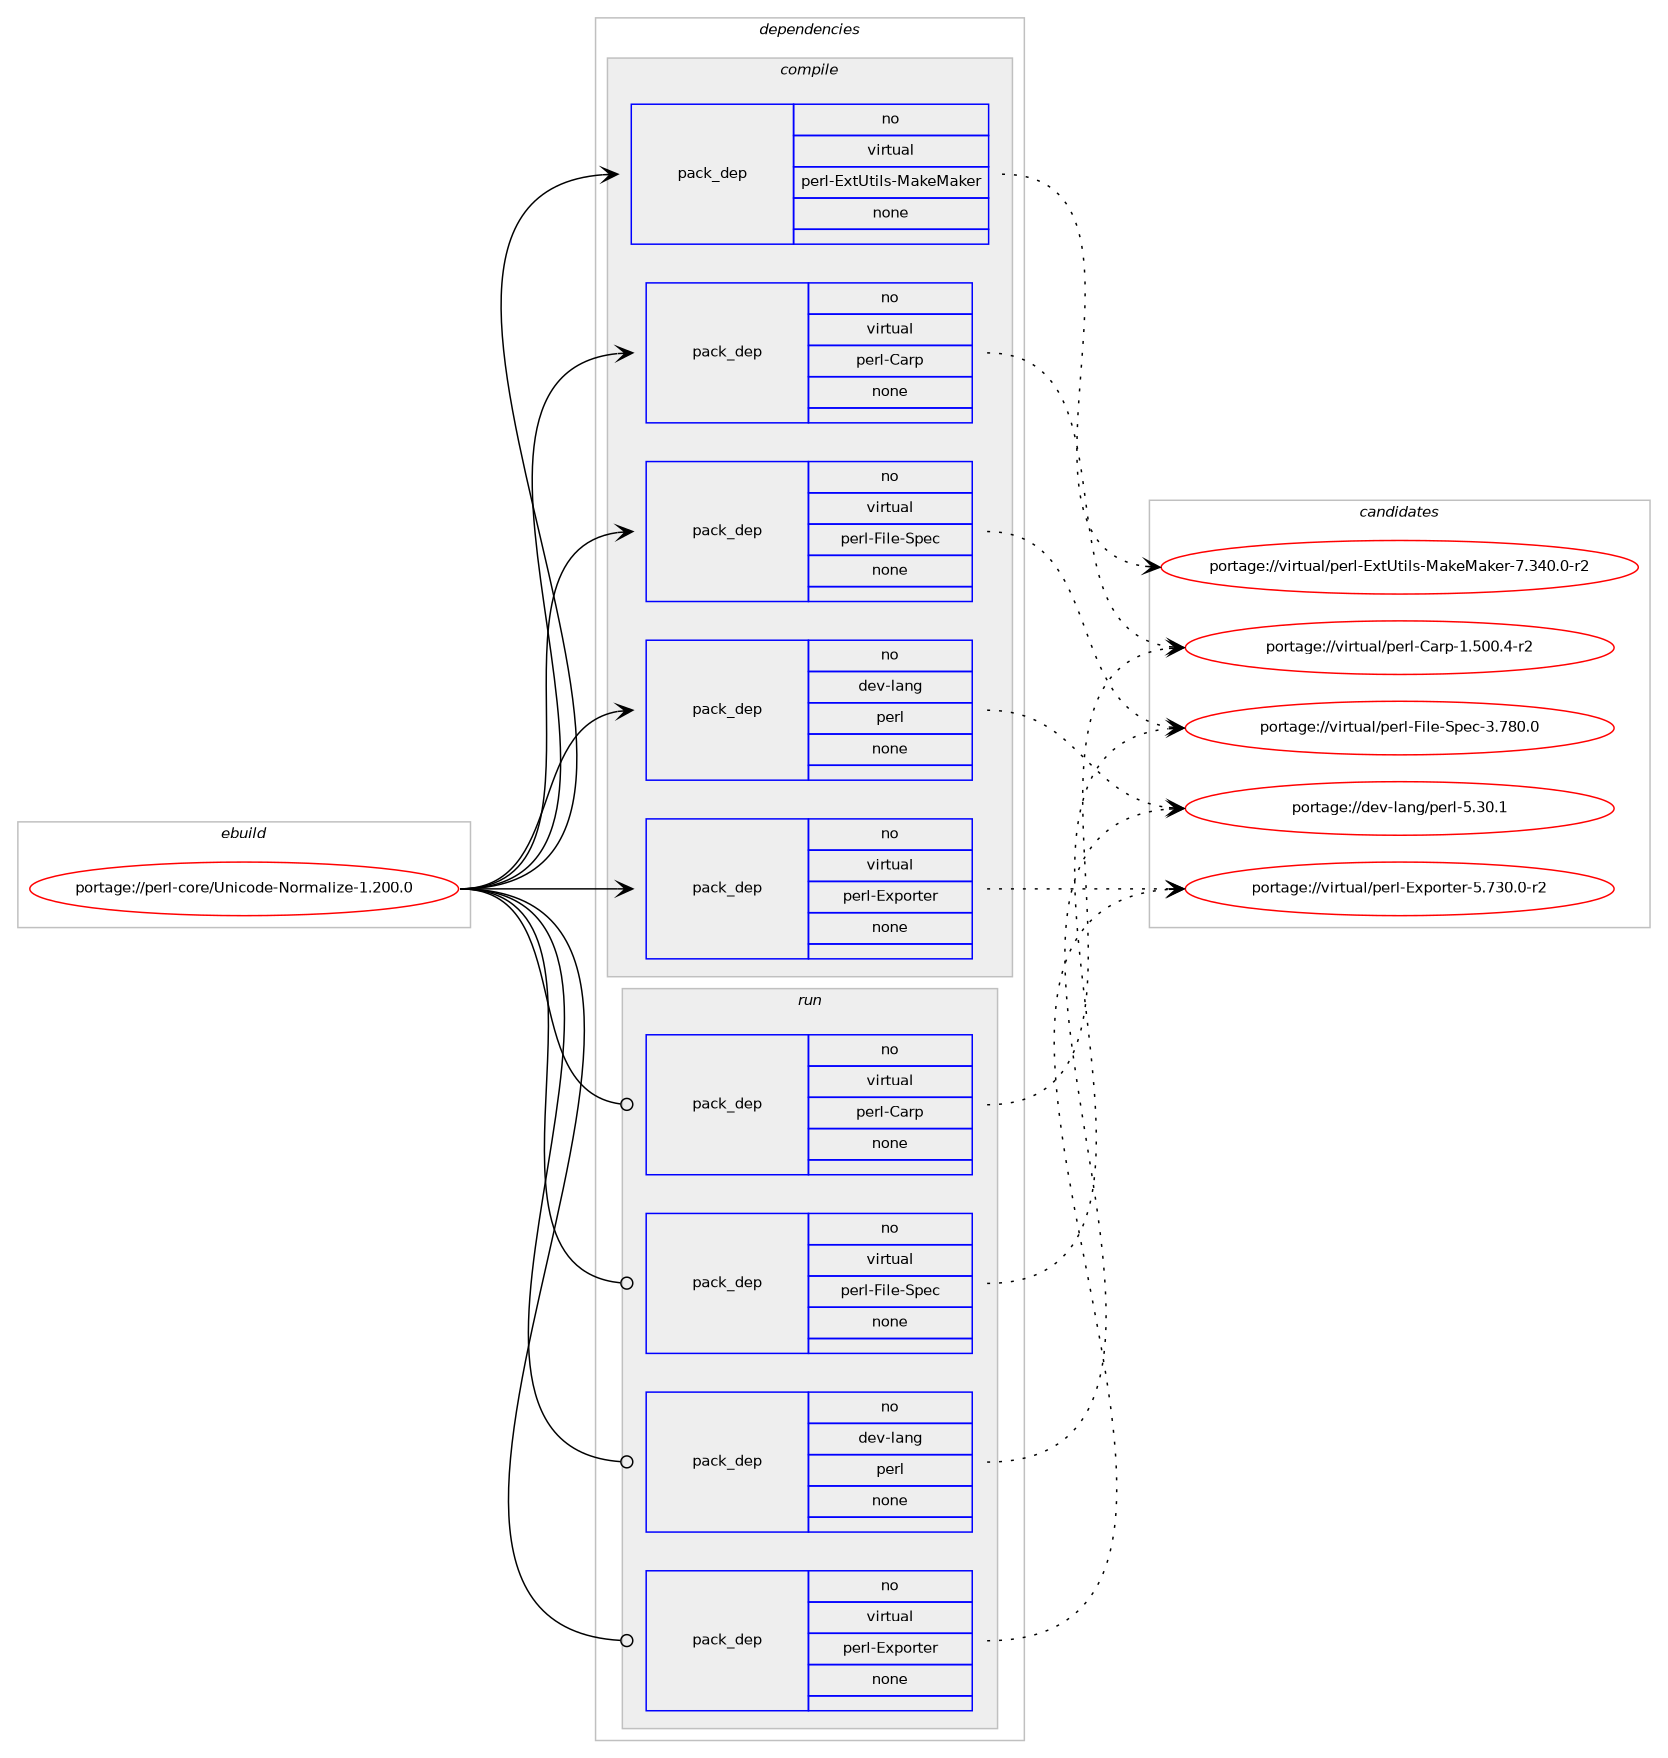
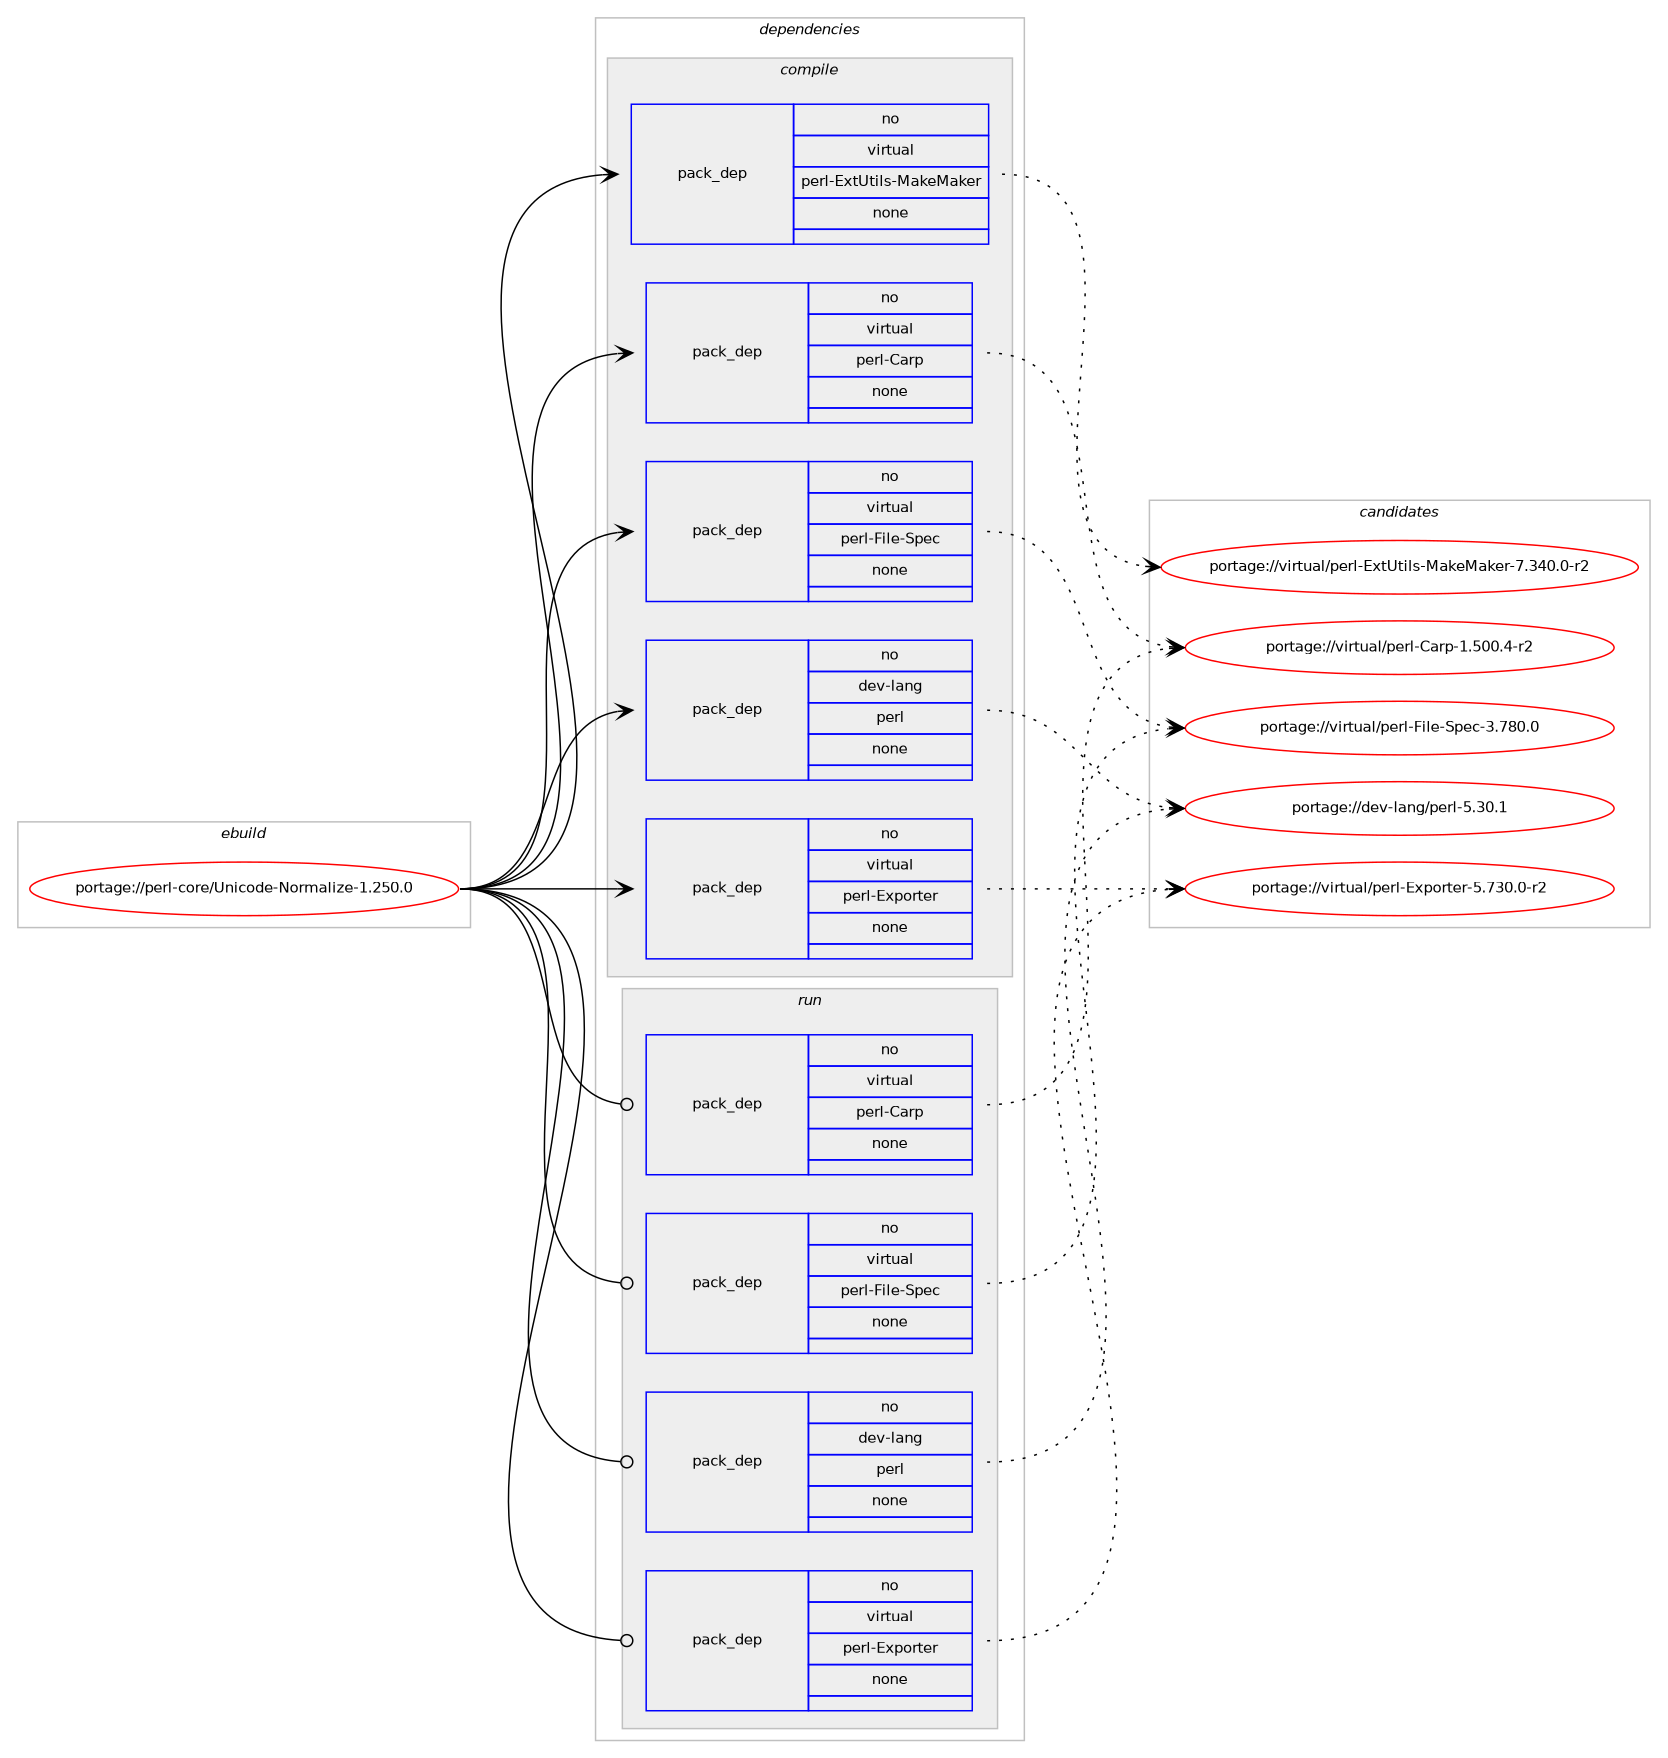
(244, 889) -> (244, 889)
